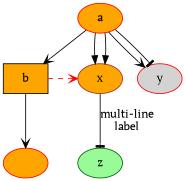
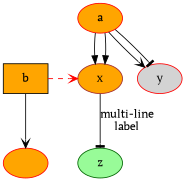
(68, 44) -> none
